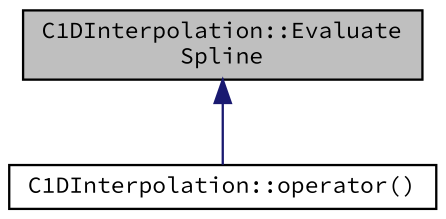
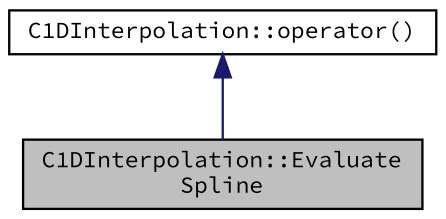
(223, 134) -> (223, 109)
